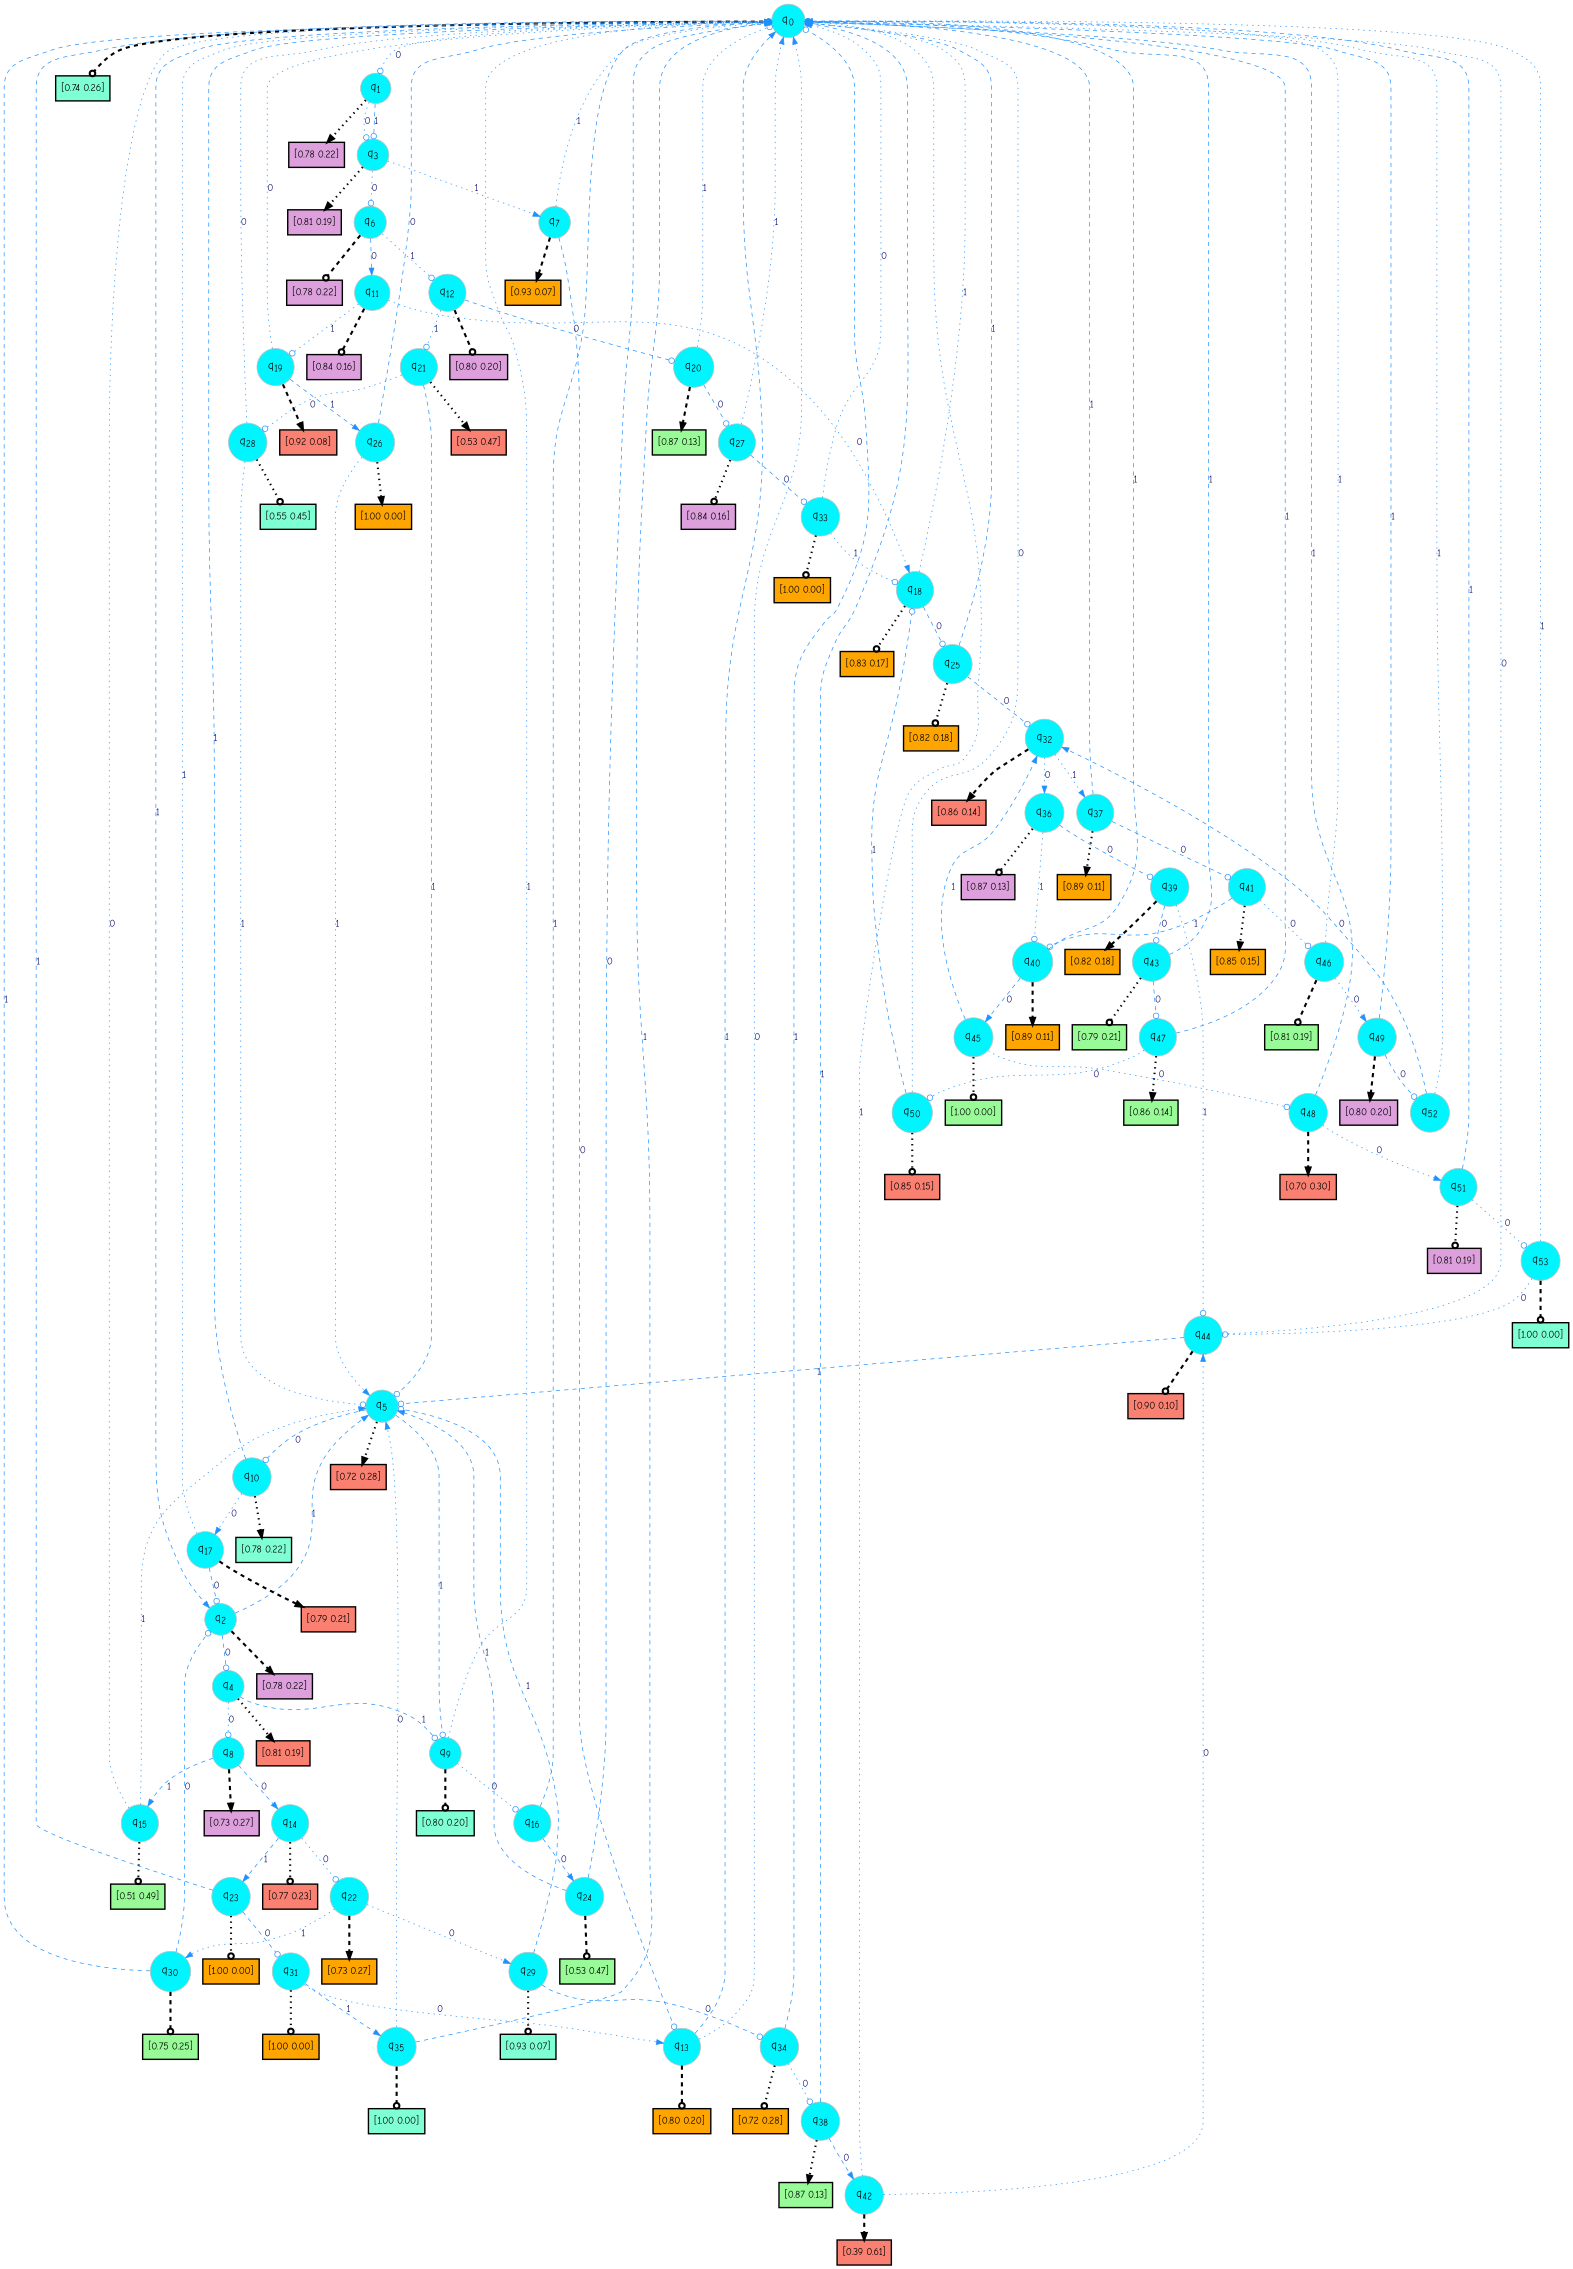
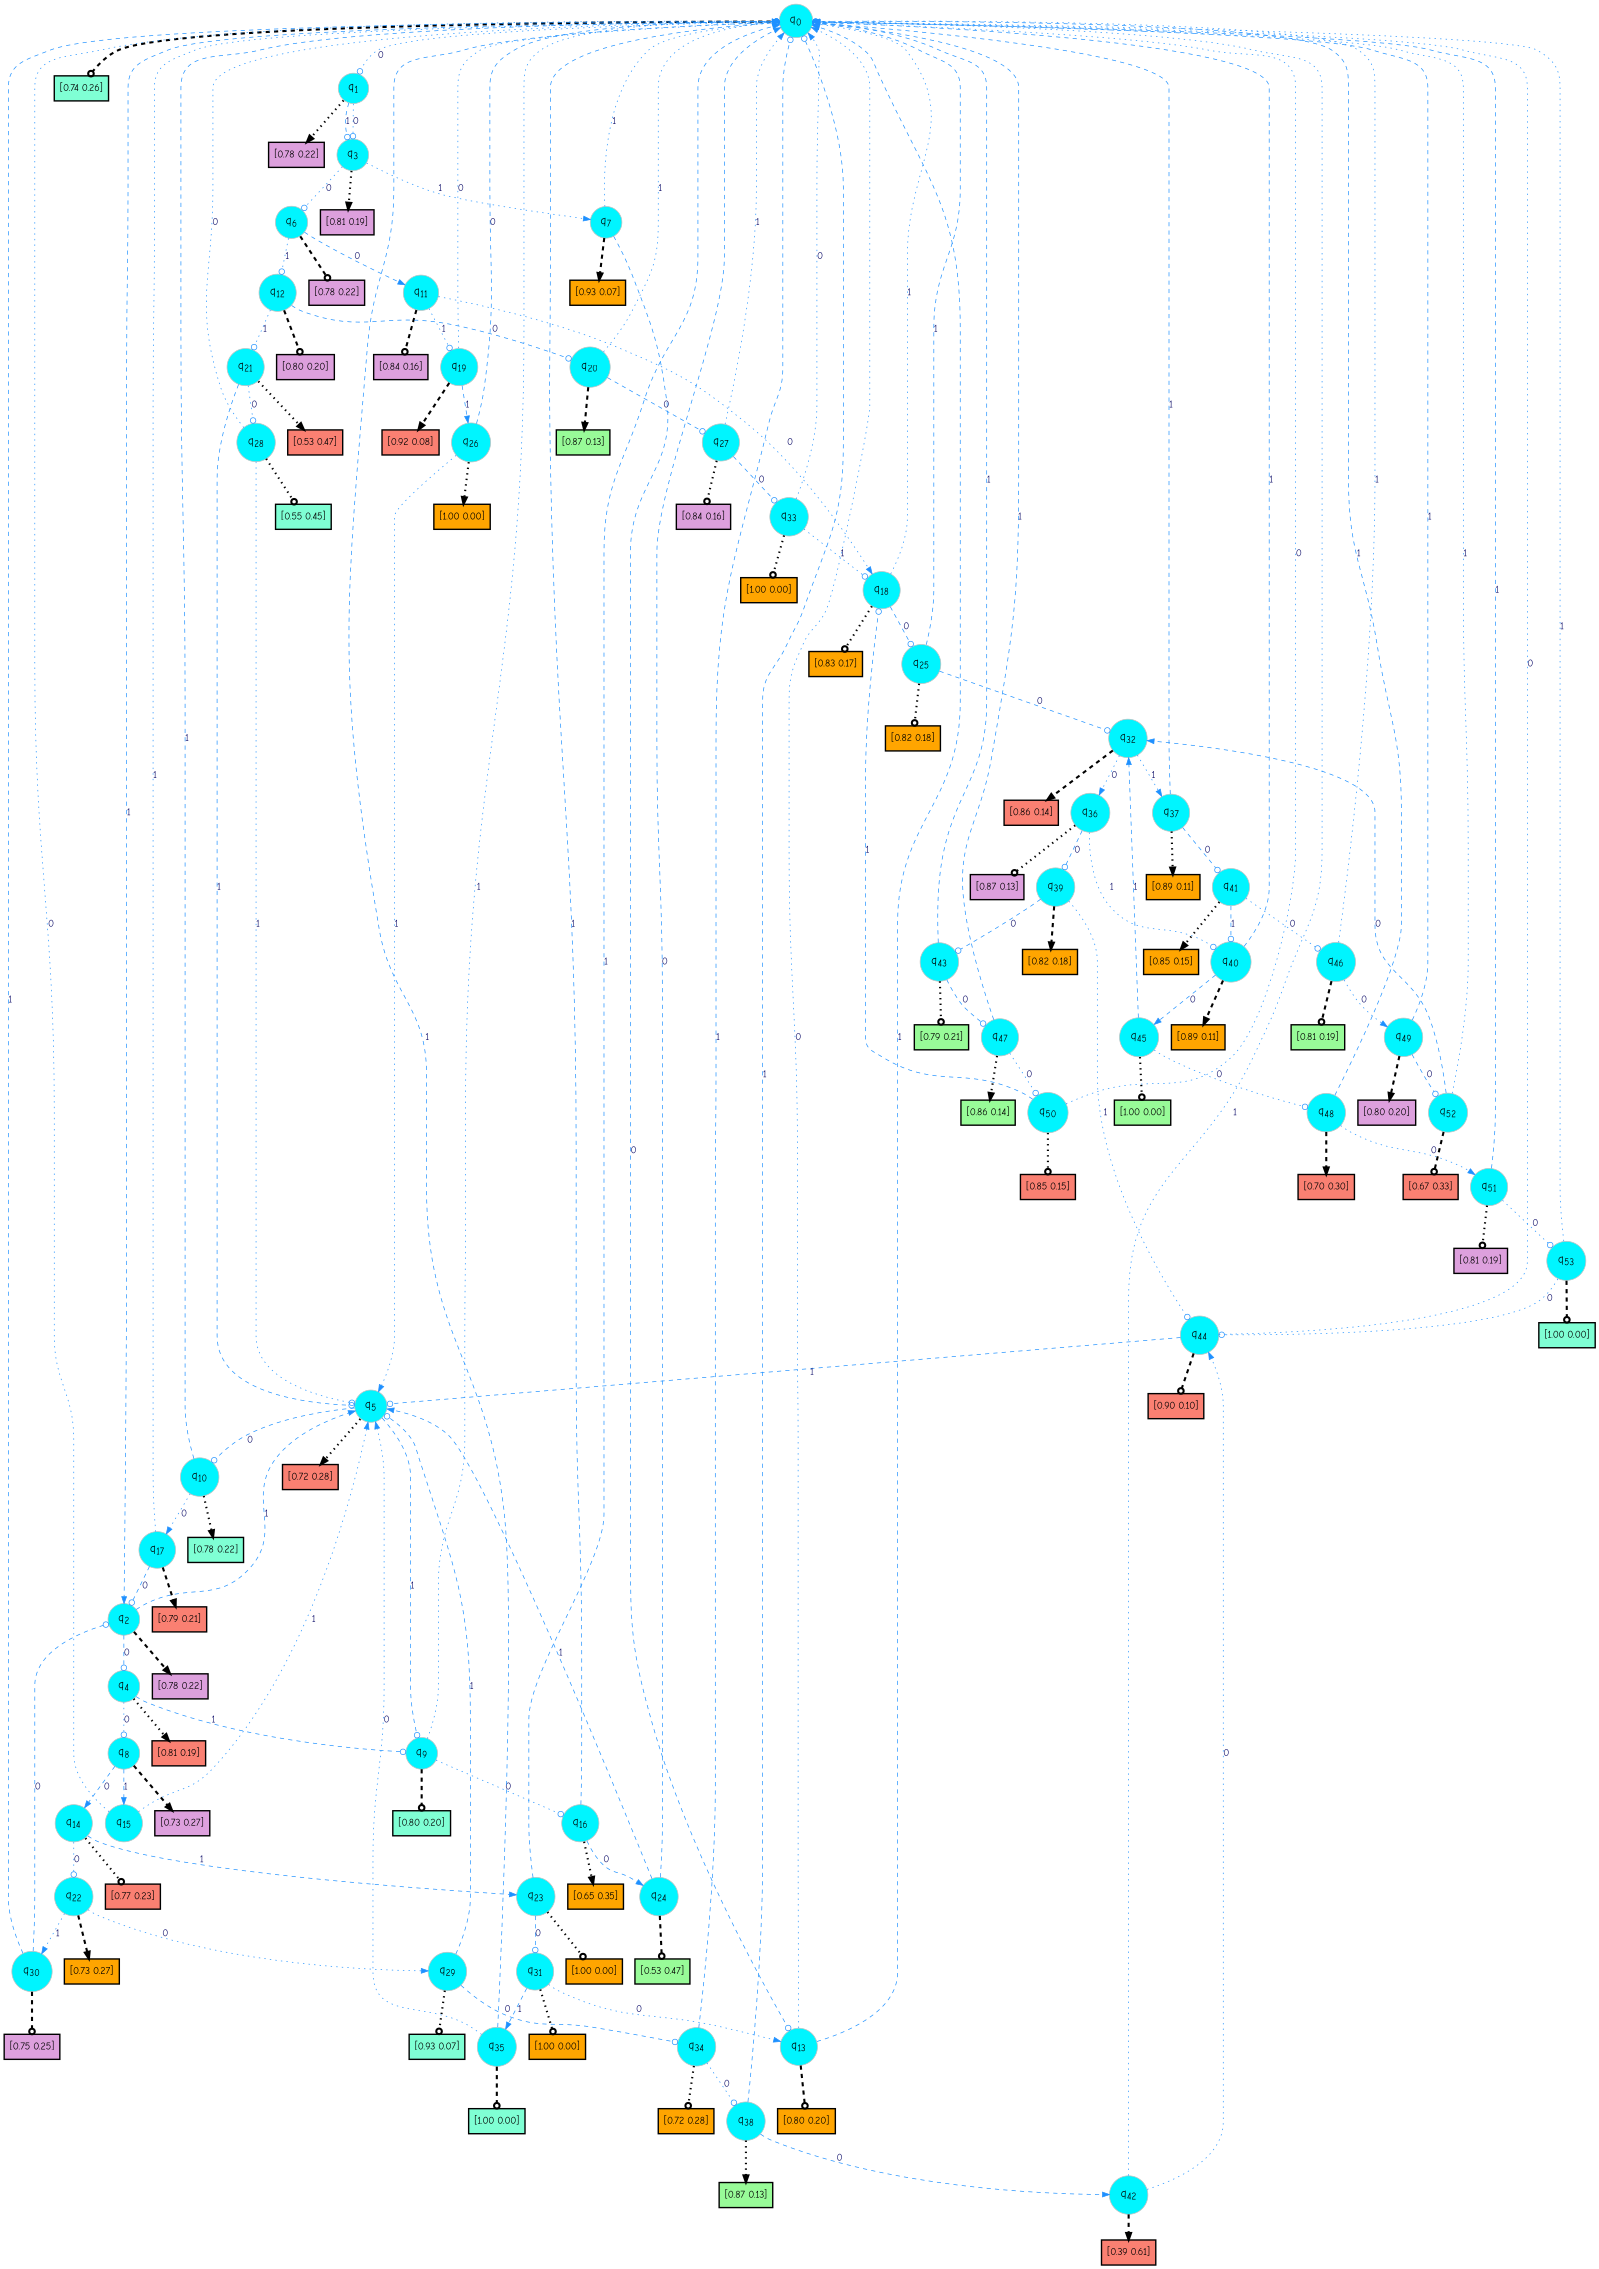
none -> (1431, 1187)
(138, 1897) -> none
none -> (596, 1897)
(170, 2047) -> (32, 2047)
